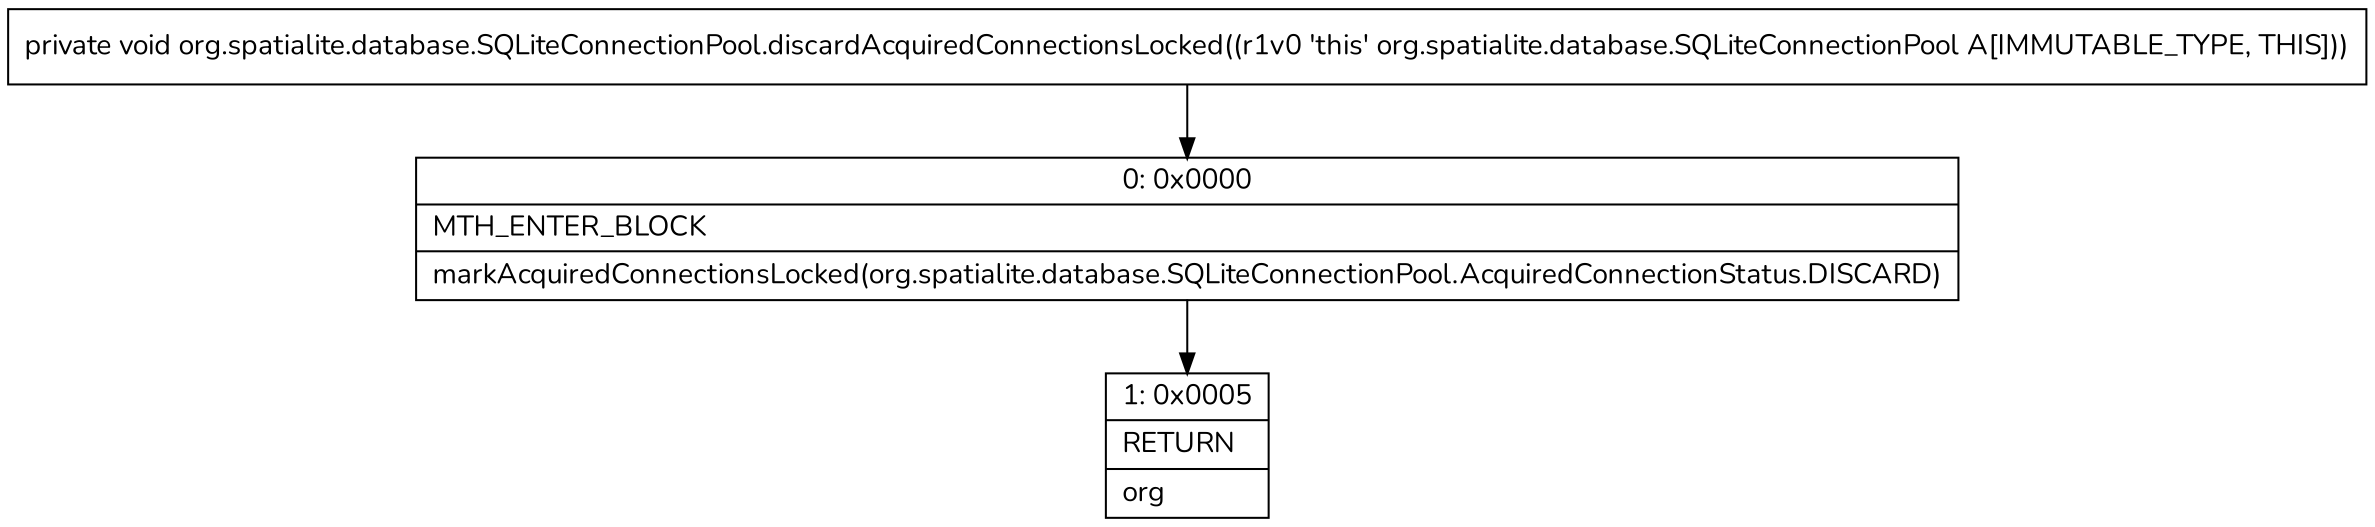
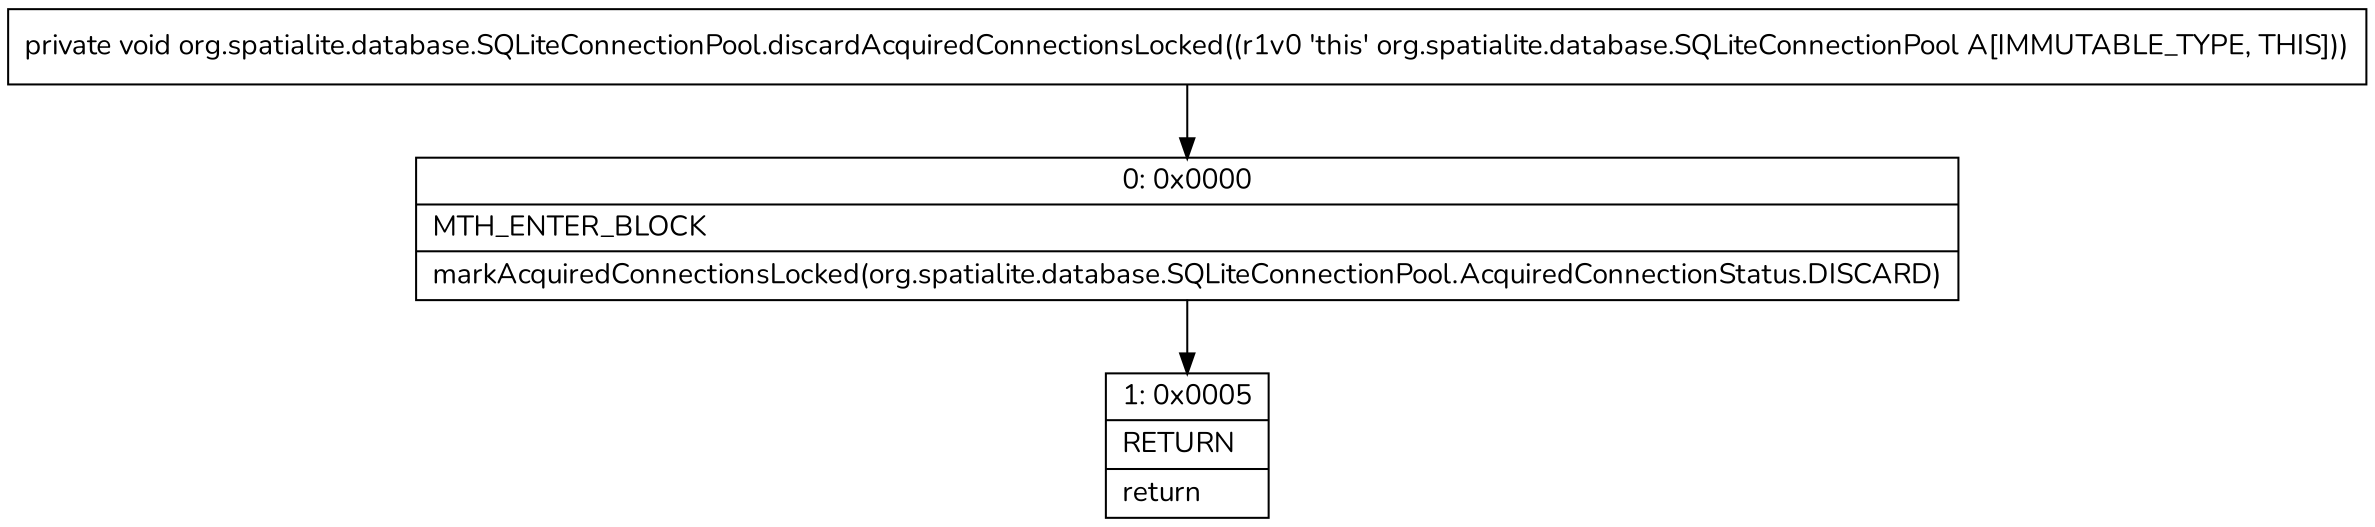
(1145, 492) -> (1163, 492)
